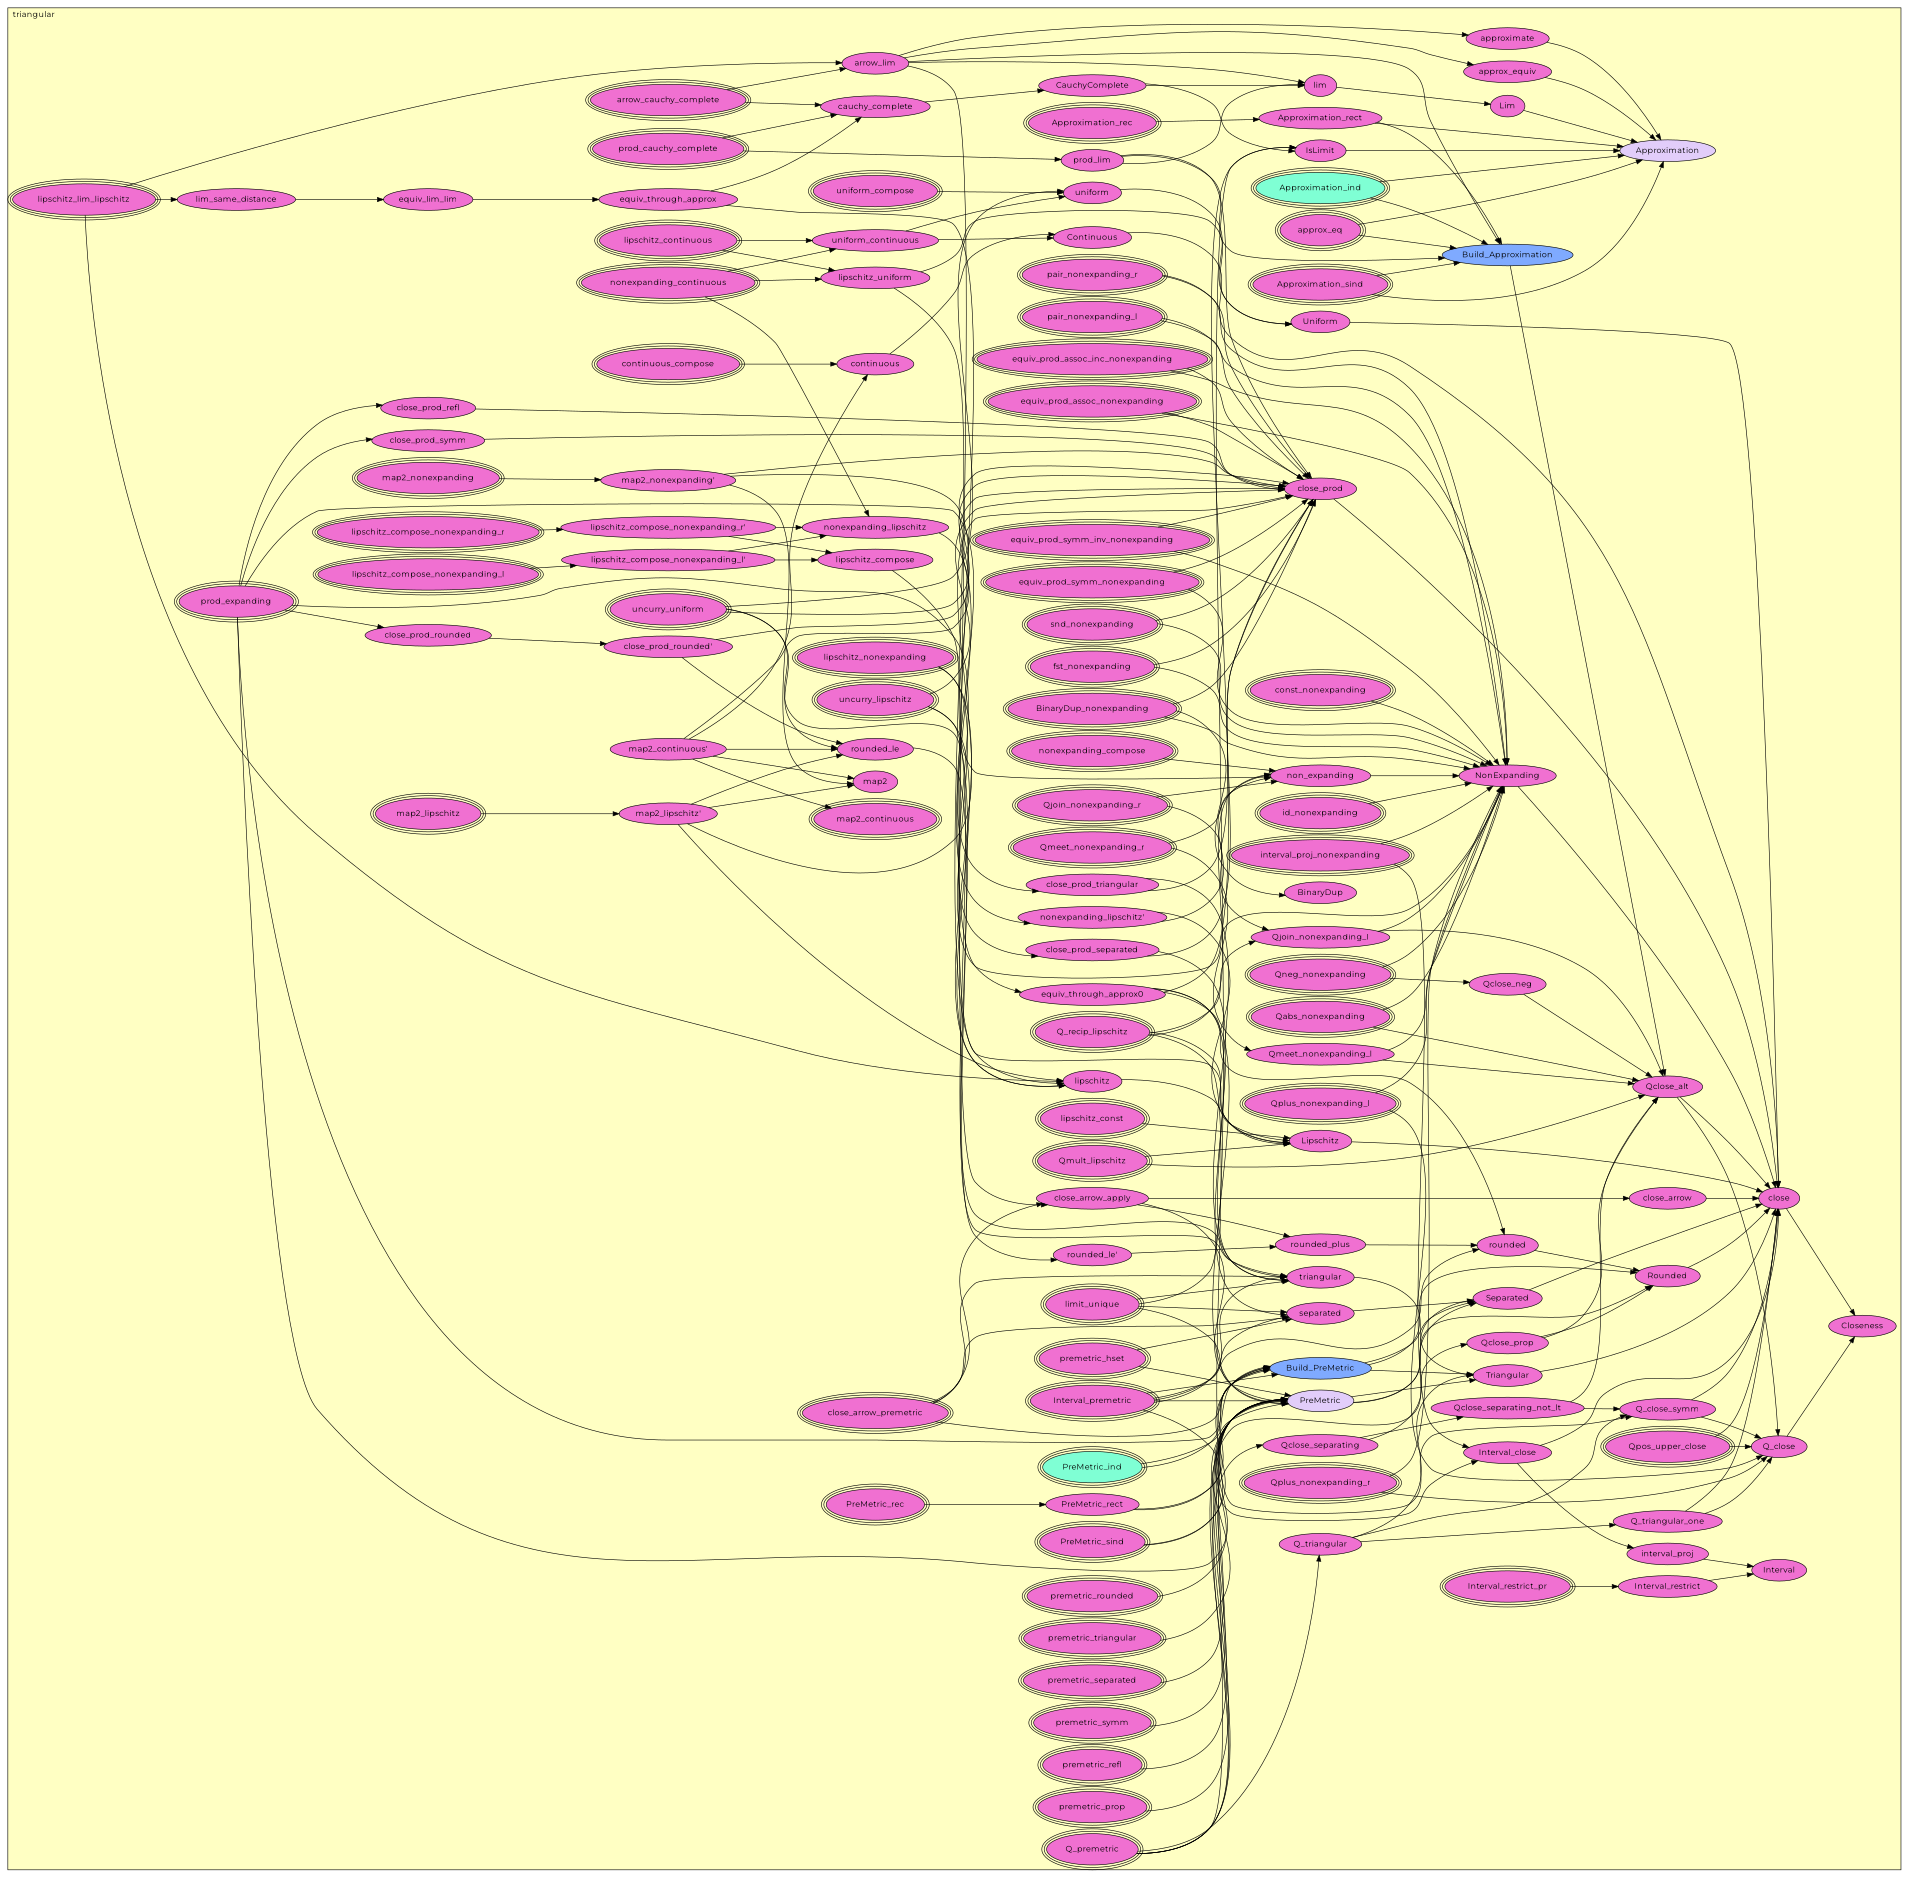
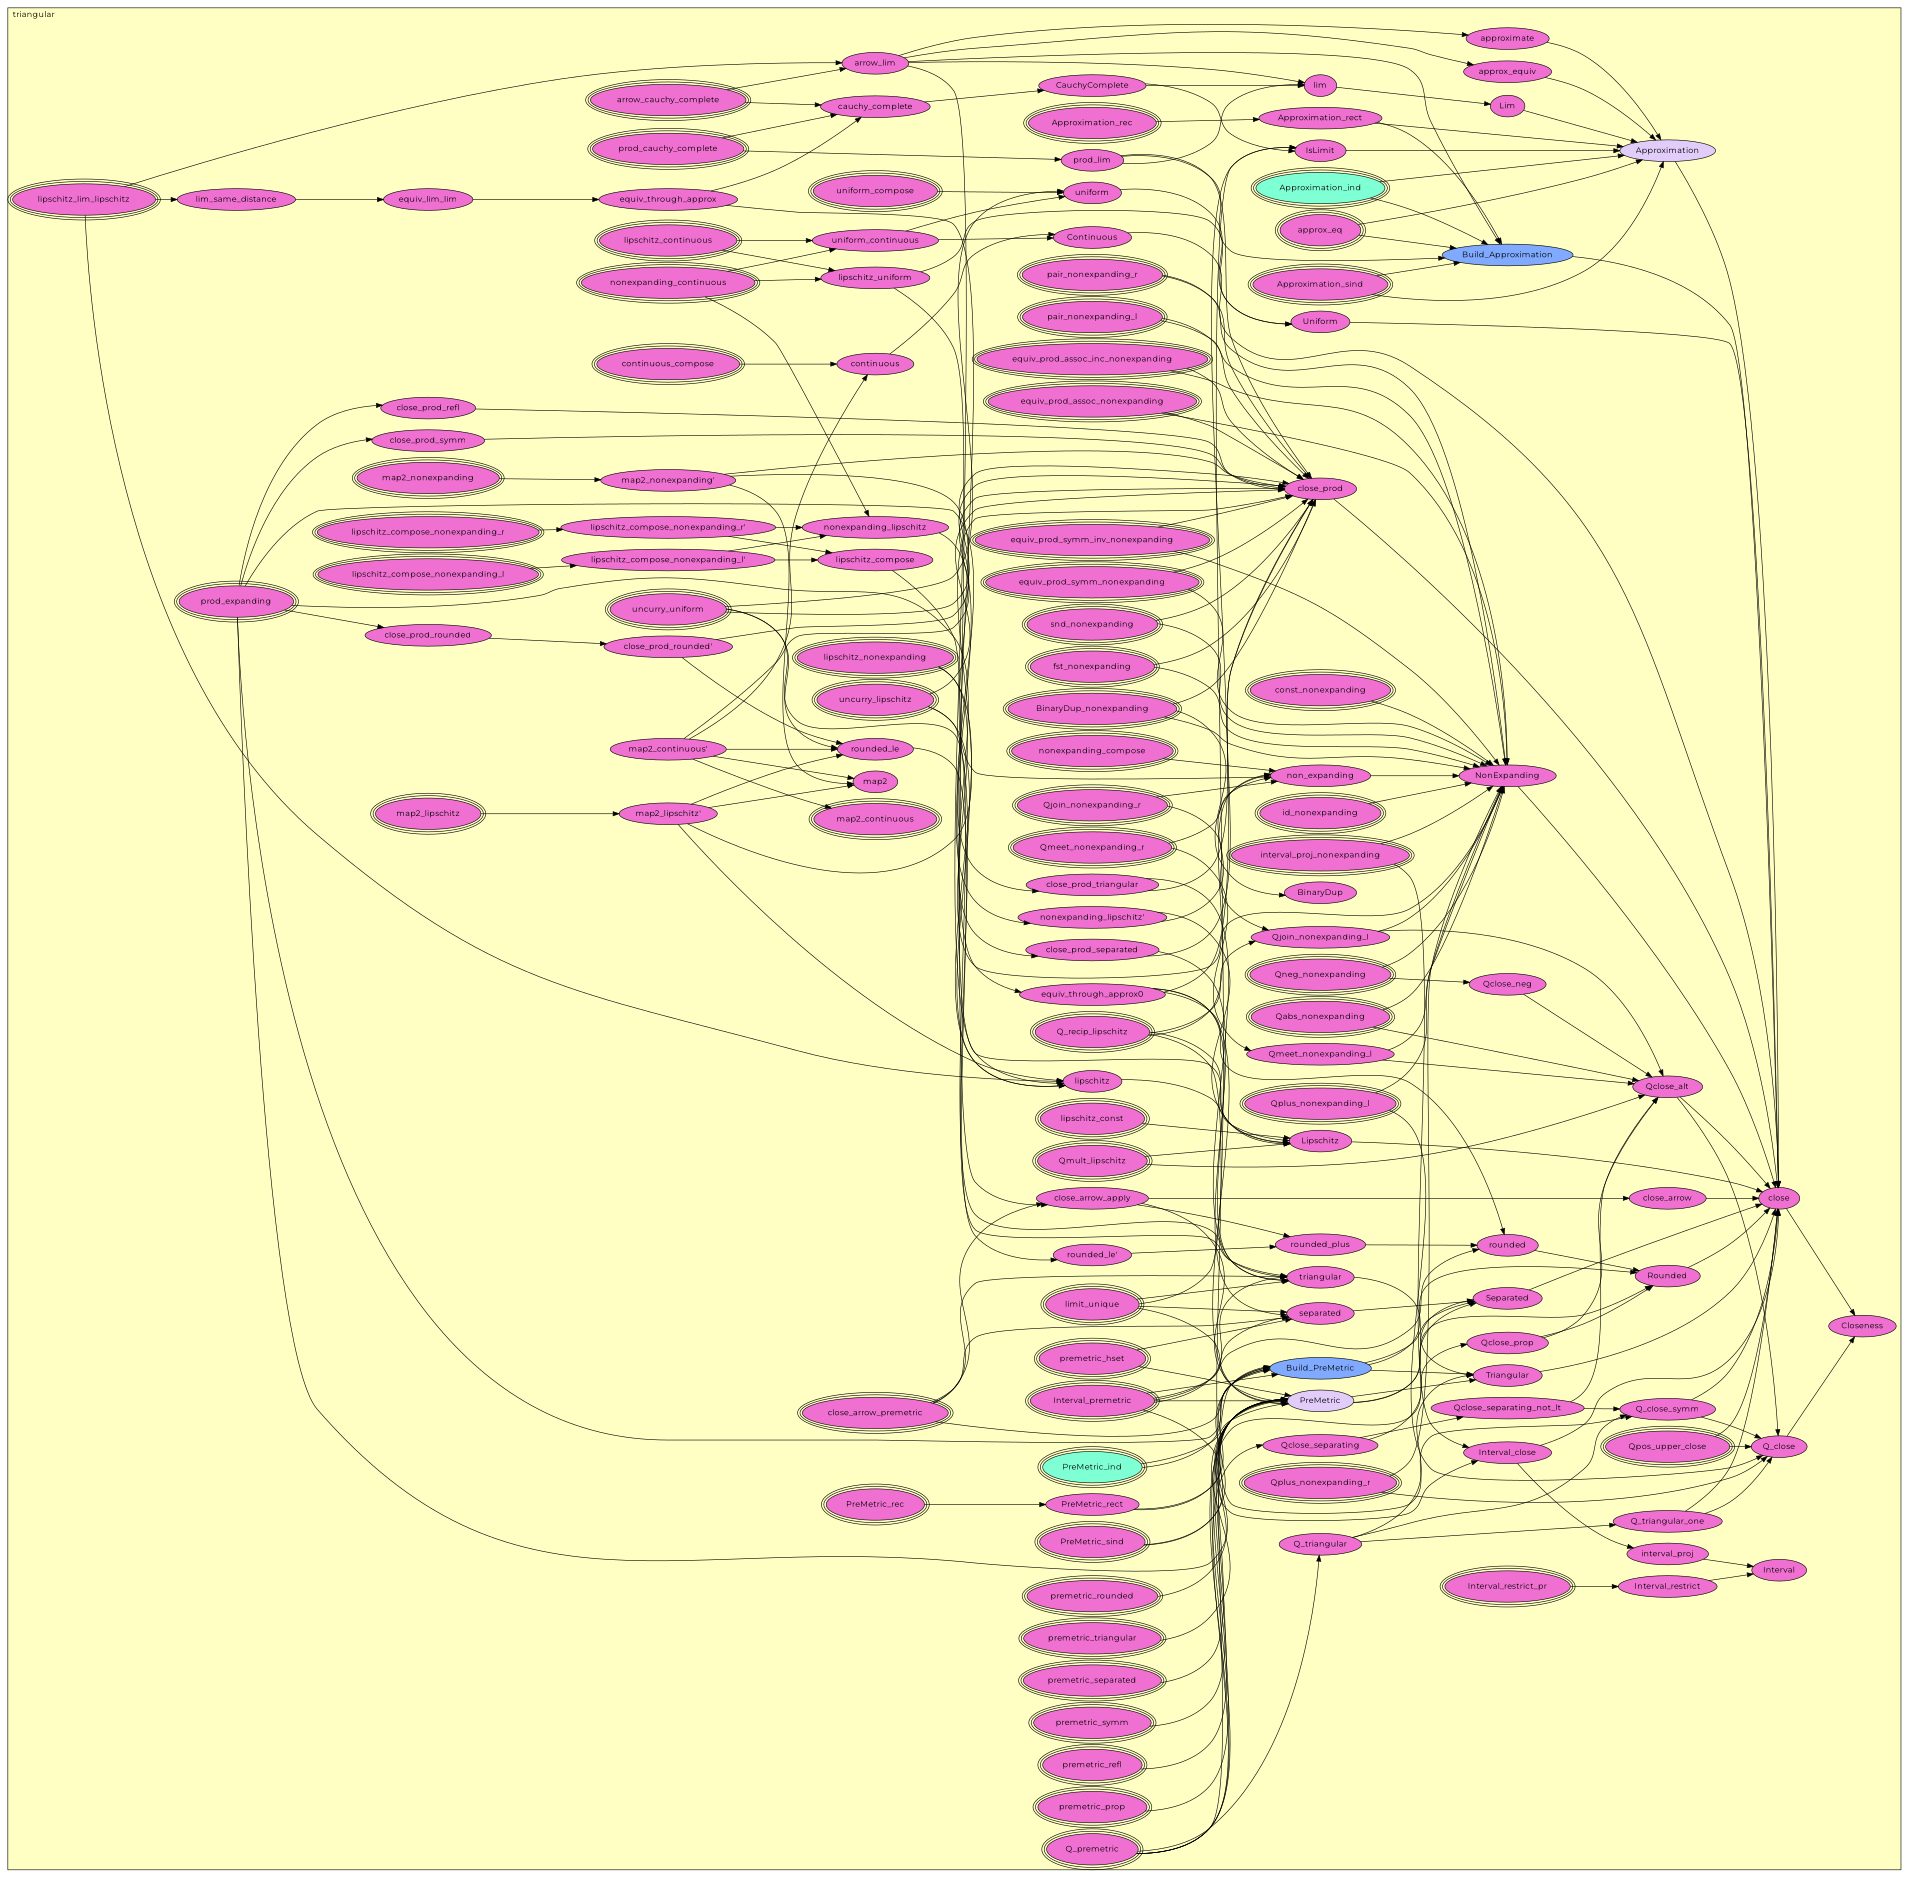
none -> (1767, 664)
(1587, 668) -> (1760, 664)
